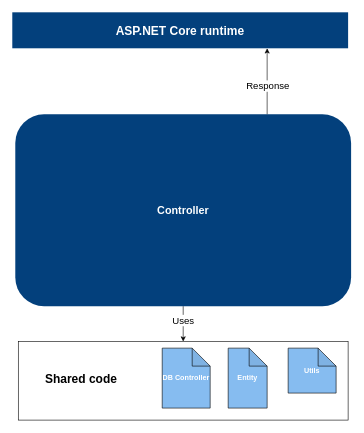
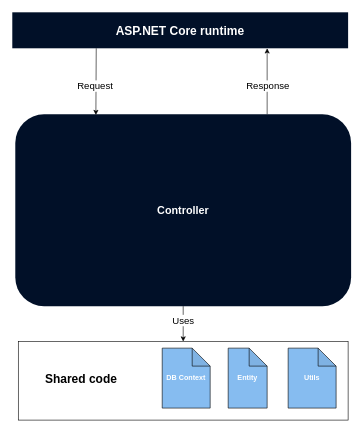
(180, 30) -> (180, 30)
none -> (96, 86)
(183, 210) -> (183, 210)
(312, 371) -> (312, 378)
(186, 378) -> (186, 378)
